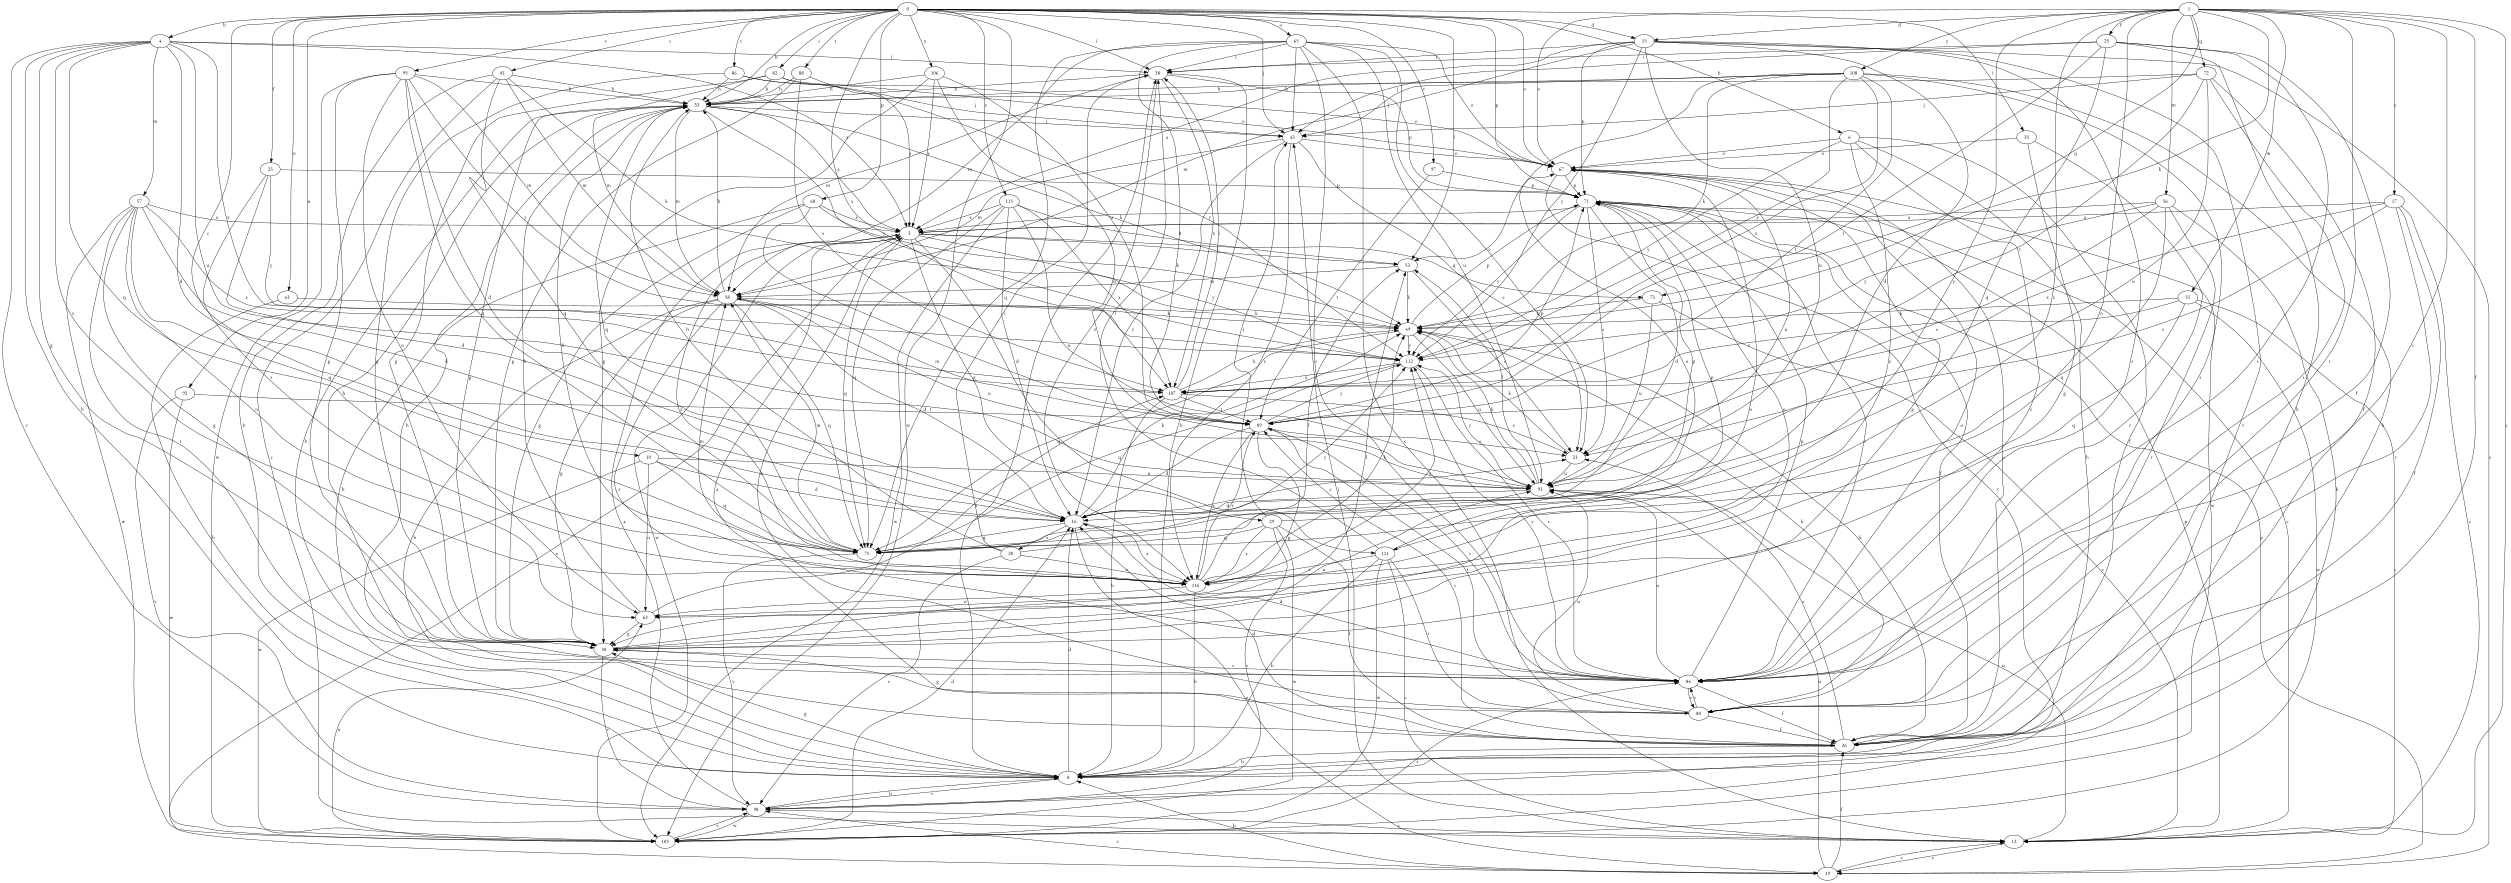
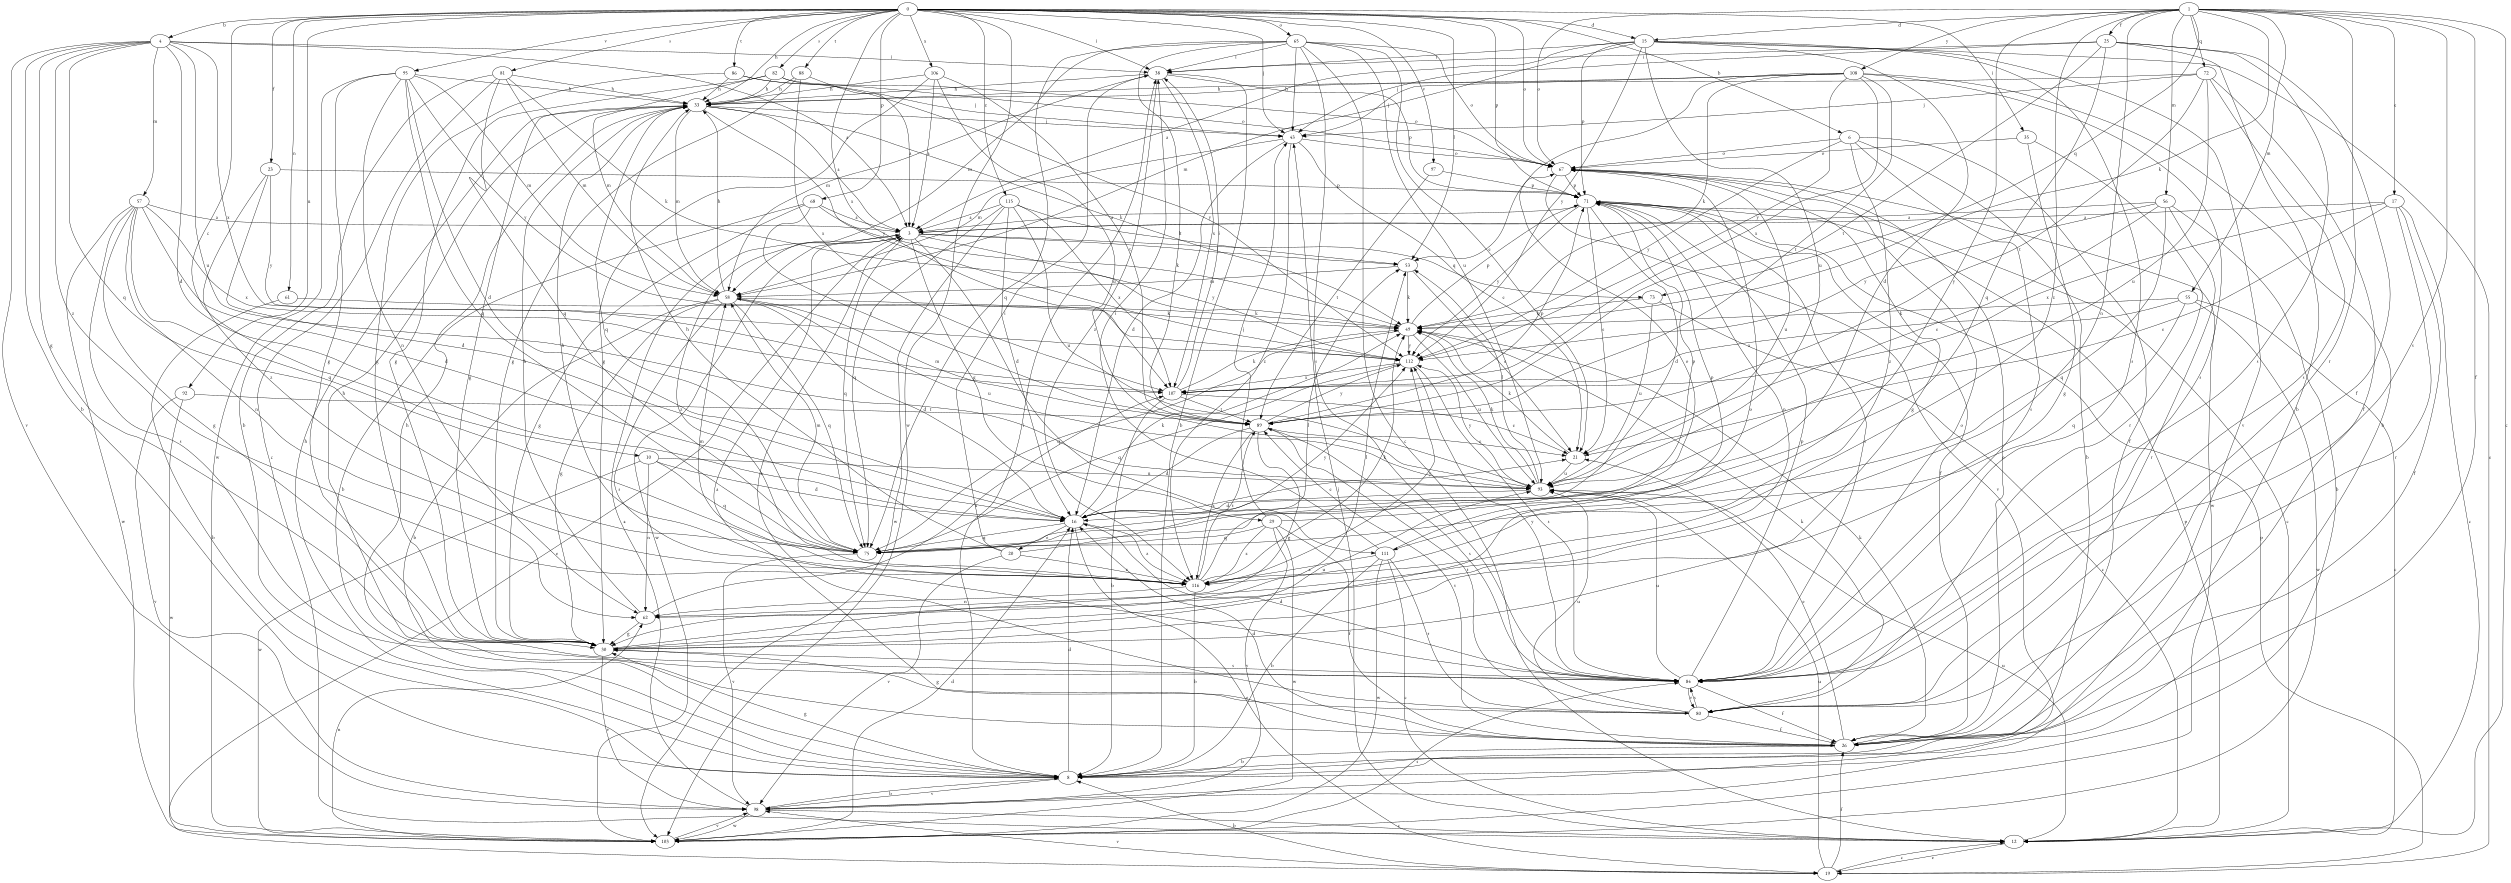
(1133, 329) -> (1133, 329)
